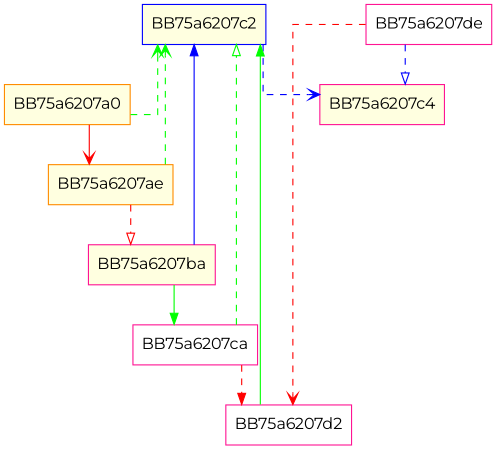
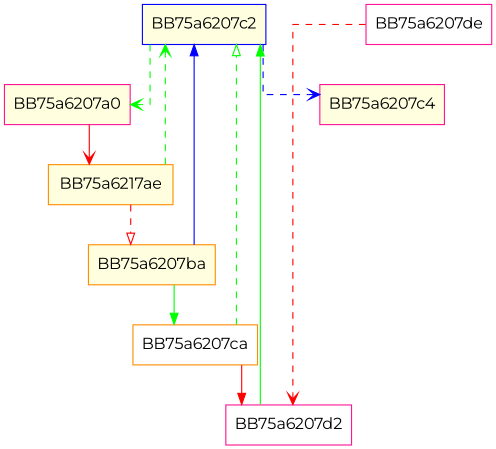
(405, 59) -> none
(158, 99) -> (150, 79)
(67, 105) -> (67, 105)
(111, 185) -> (111, 185)
(152, 265) -> (152, 265)
(195, 345) -> (195, 345)
(242, 379) -> (242, 379)
